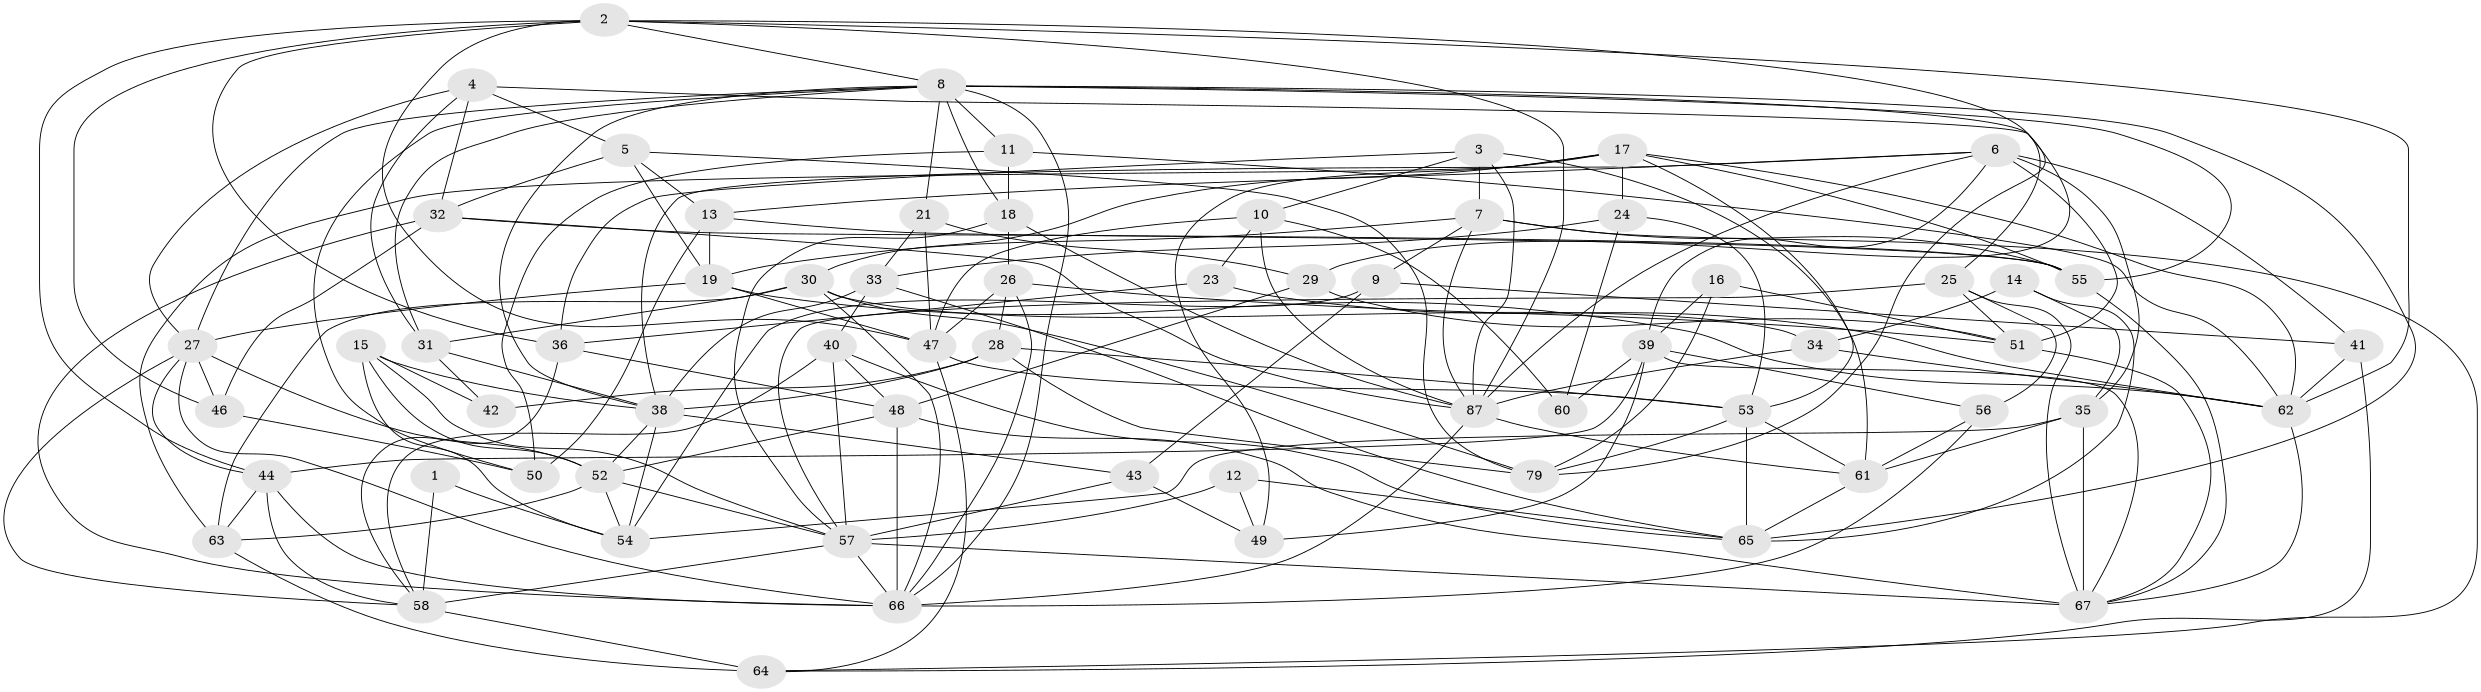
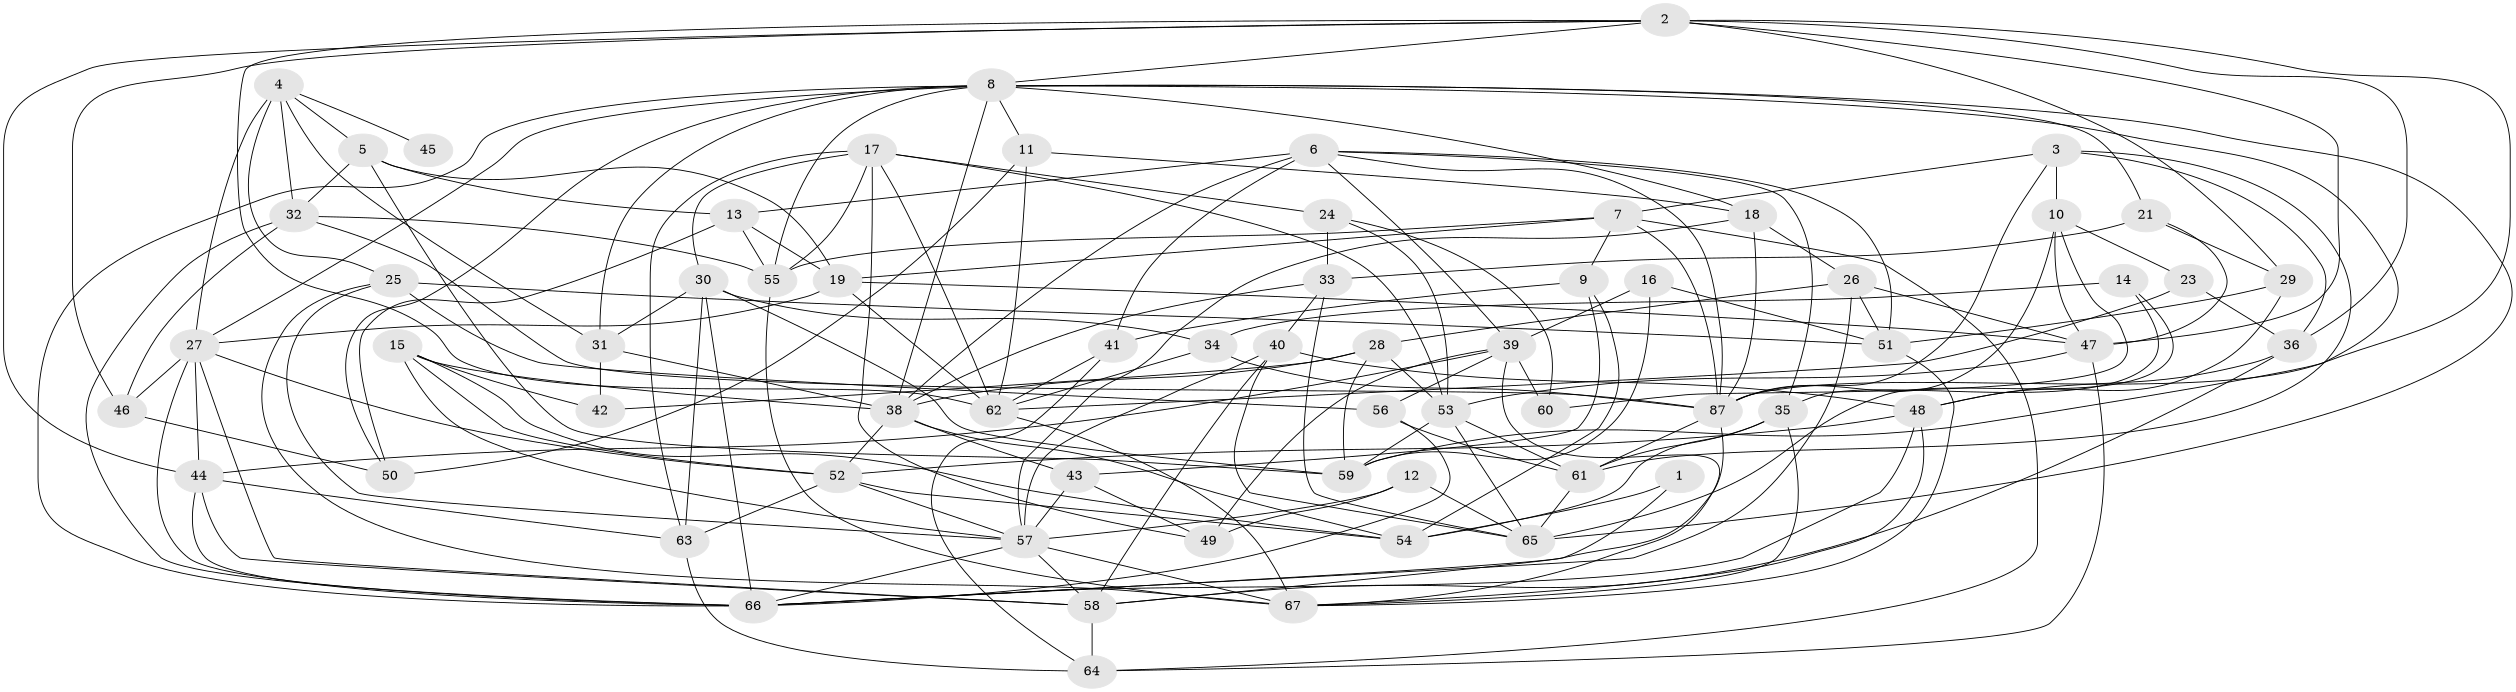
none -> (428, 150)
(1535, 476) -> (1347, 476)
